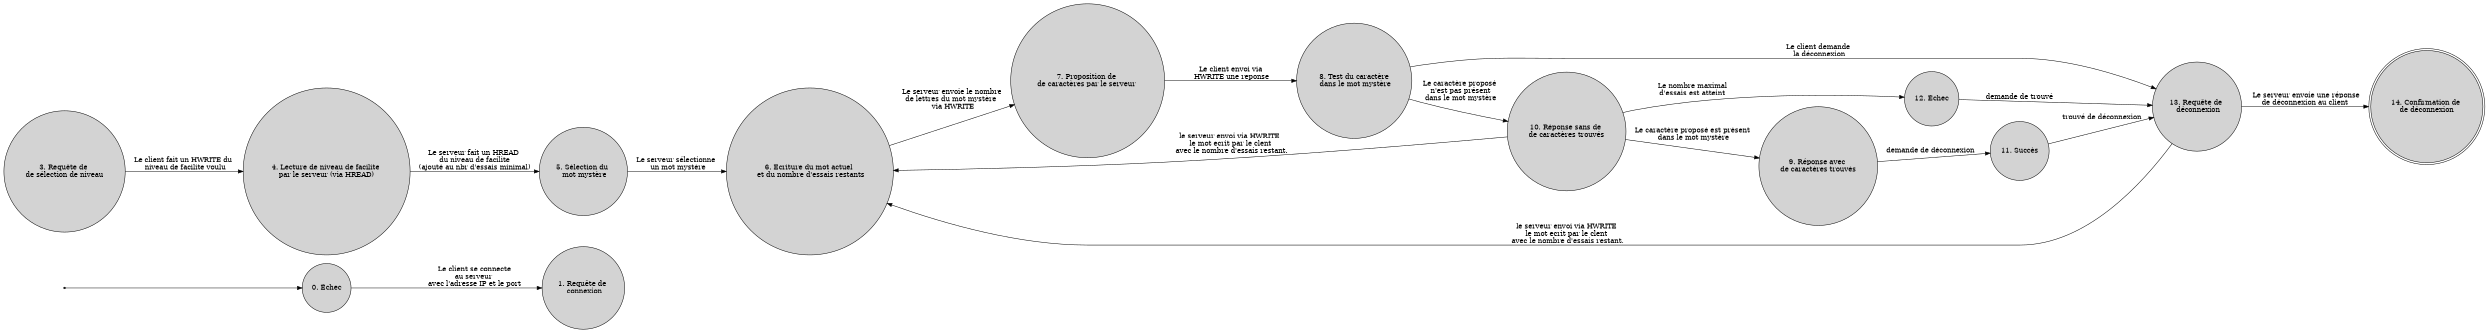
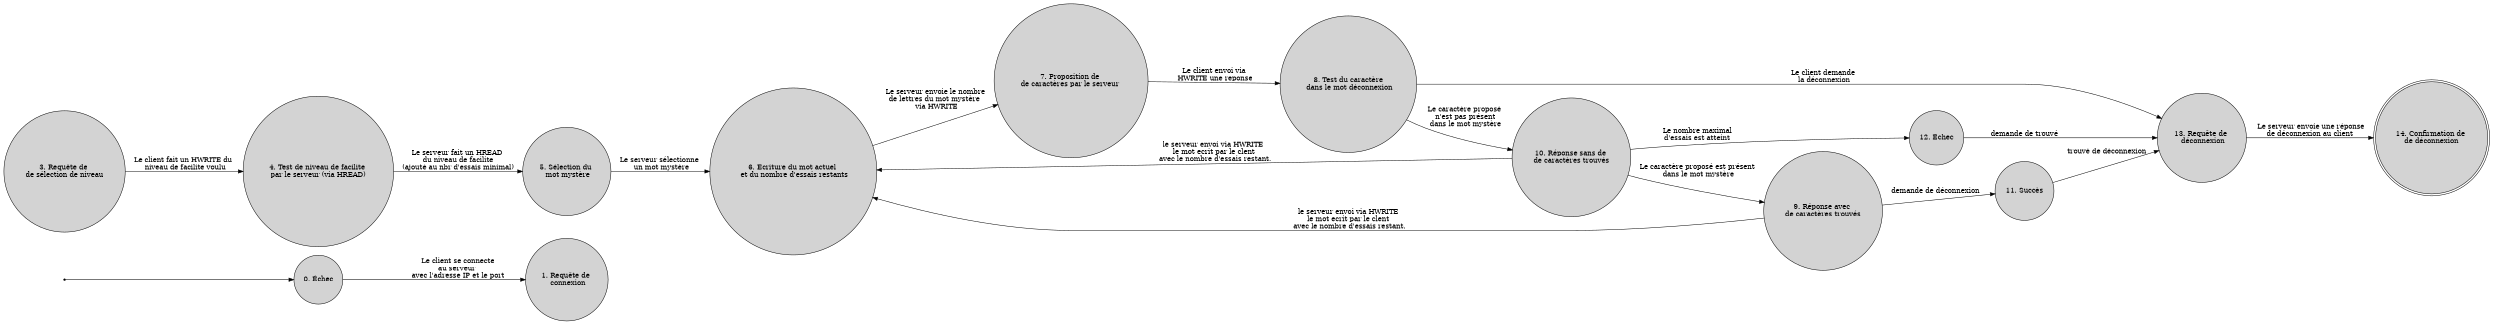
(1354, 81) -> (1348, 84)
(327, 171) -> (318, 171)
(1548, 245) -> (1319, 230)
